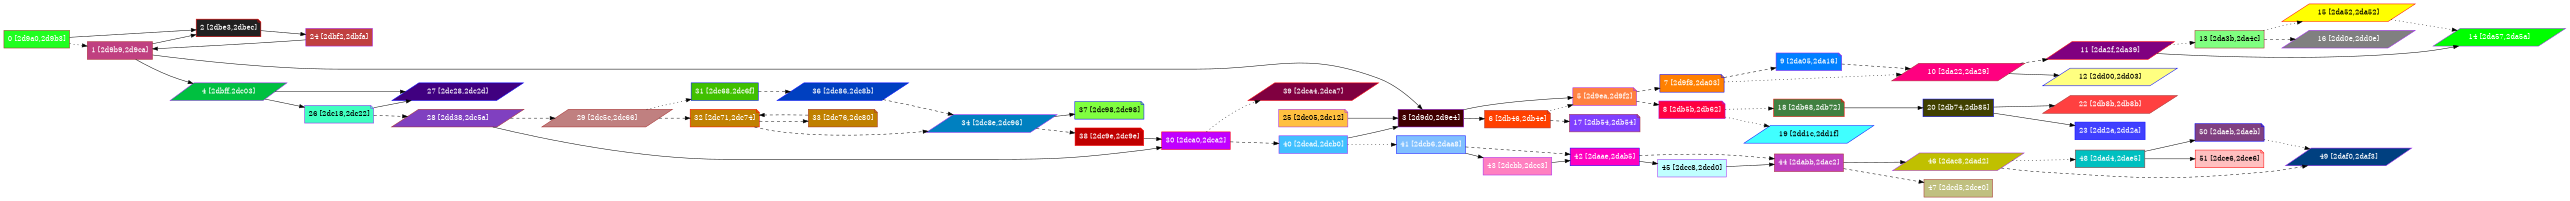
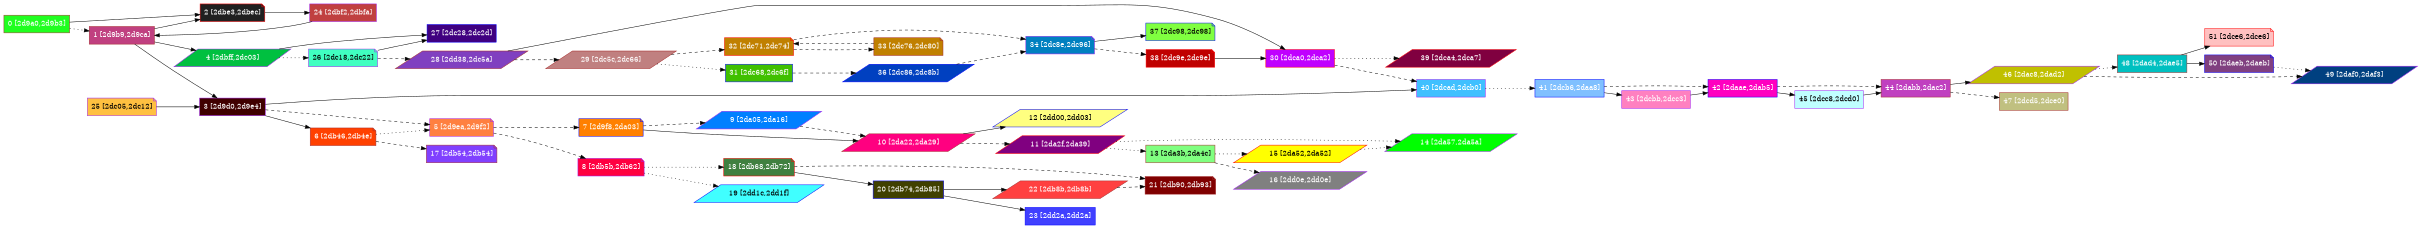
(2305, 57) -> (1256, 139)
(1809, 62) -> (759, 120)
(1810, 78) -> (748, 136)
(458, 92) -> (462, 33)
(1516, 102) -> (345, 117)
(282, 103) -> (291, 58)
(992, 124) -> (1060, 45)
(1371, 133) -> (838, 96)
none -> (1180, 185)
